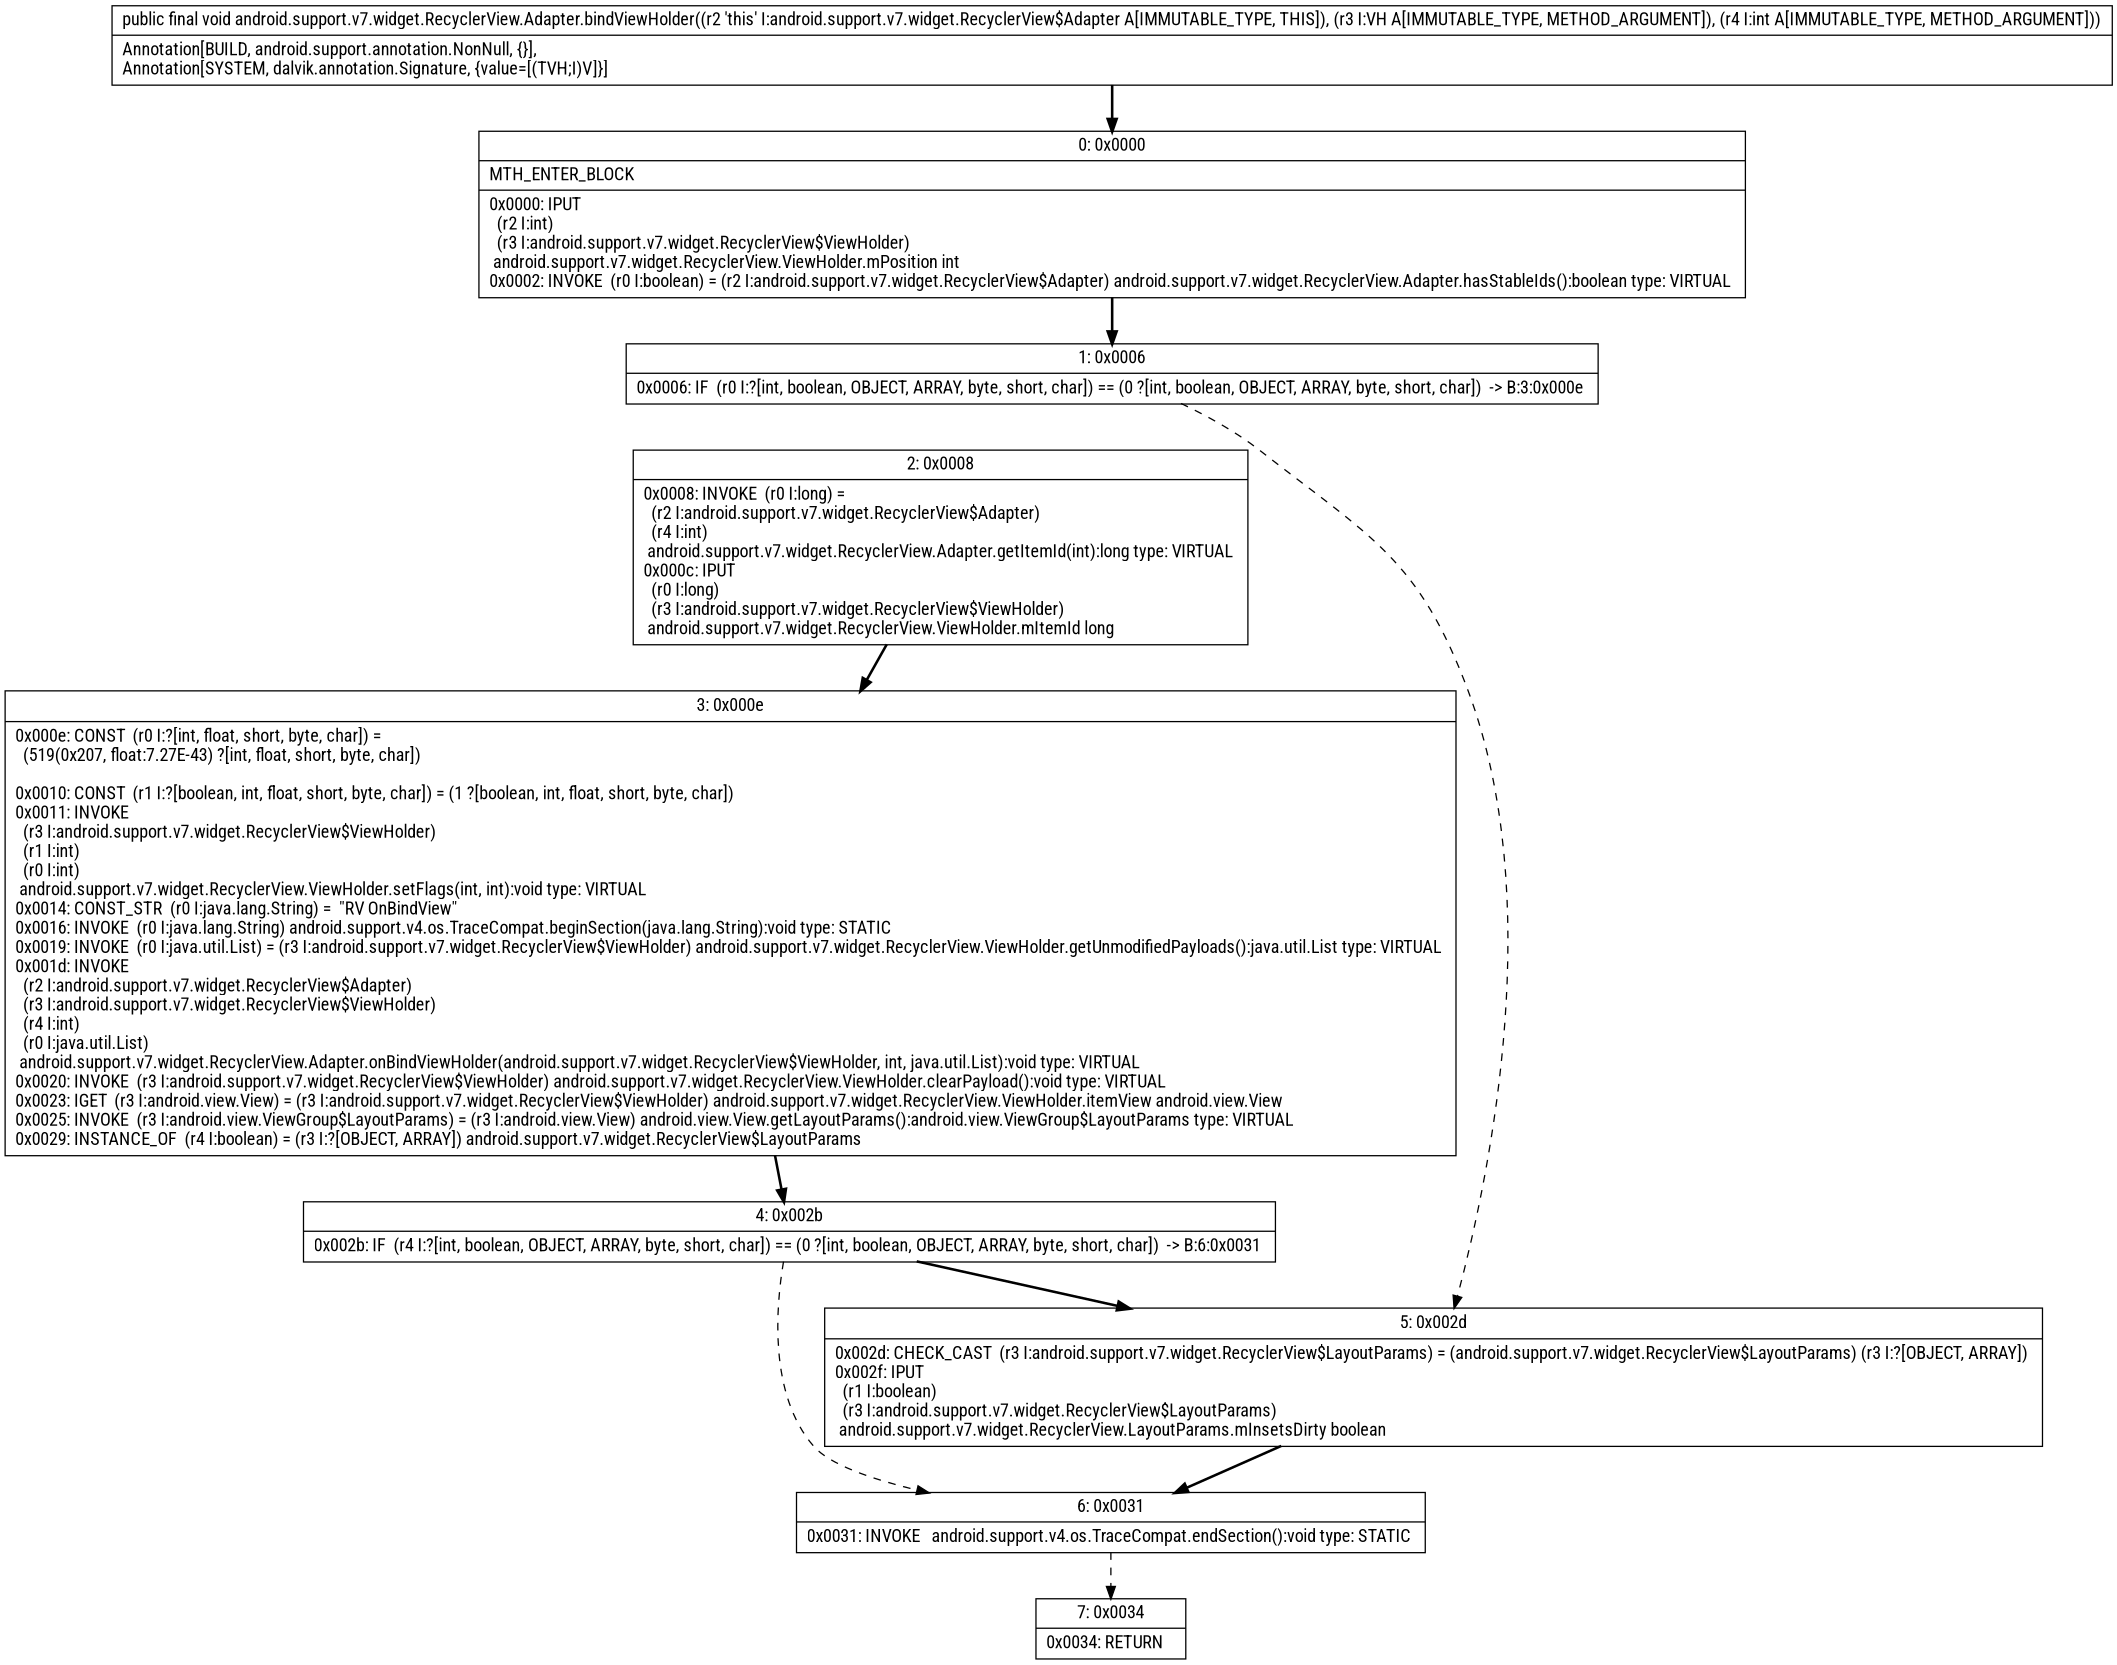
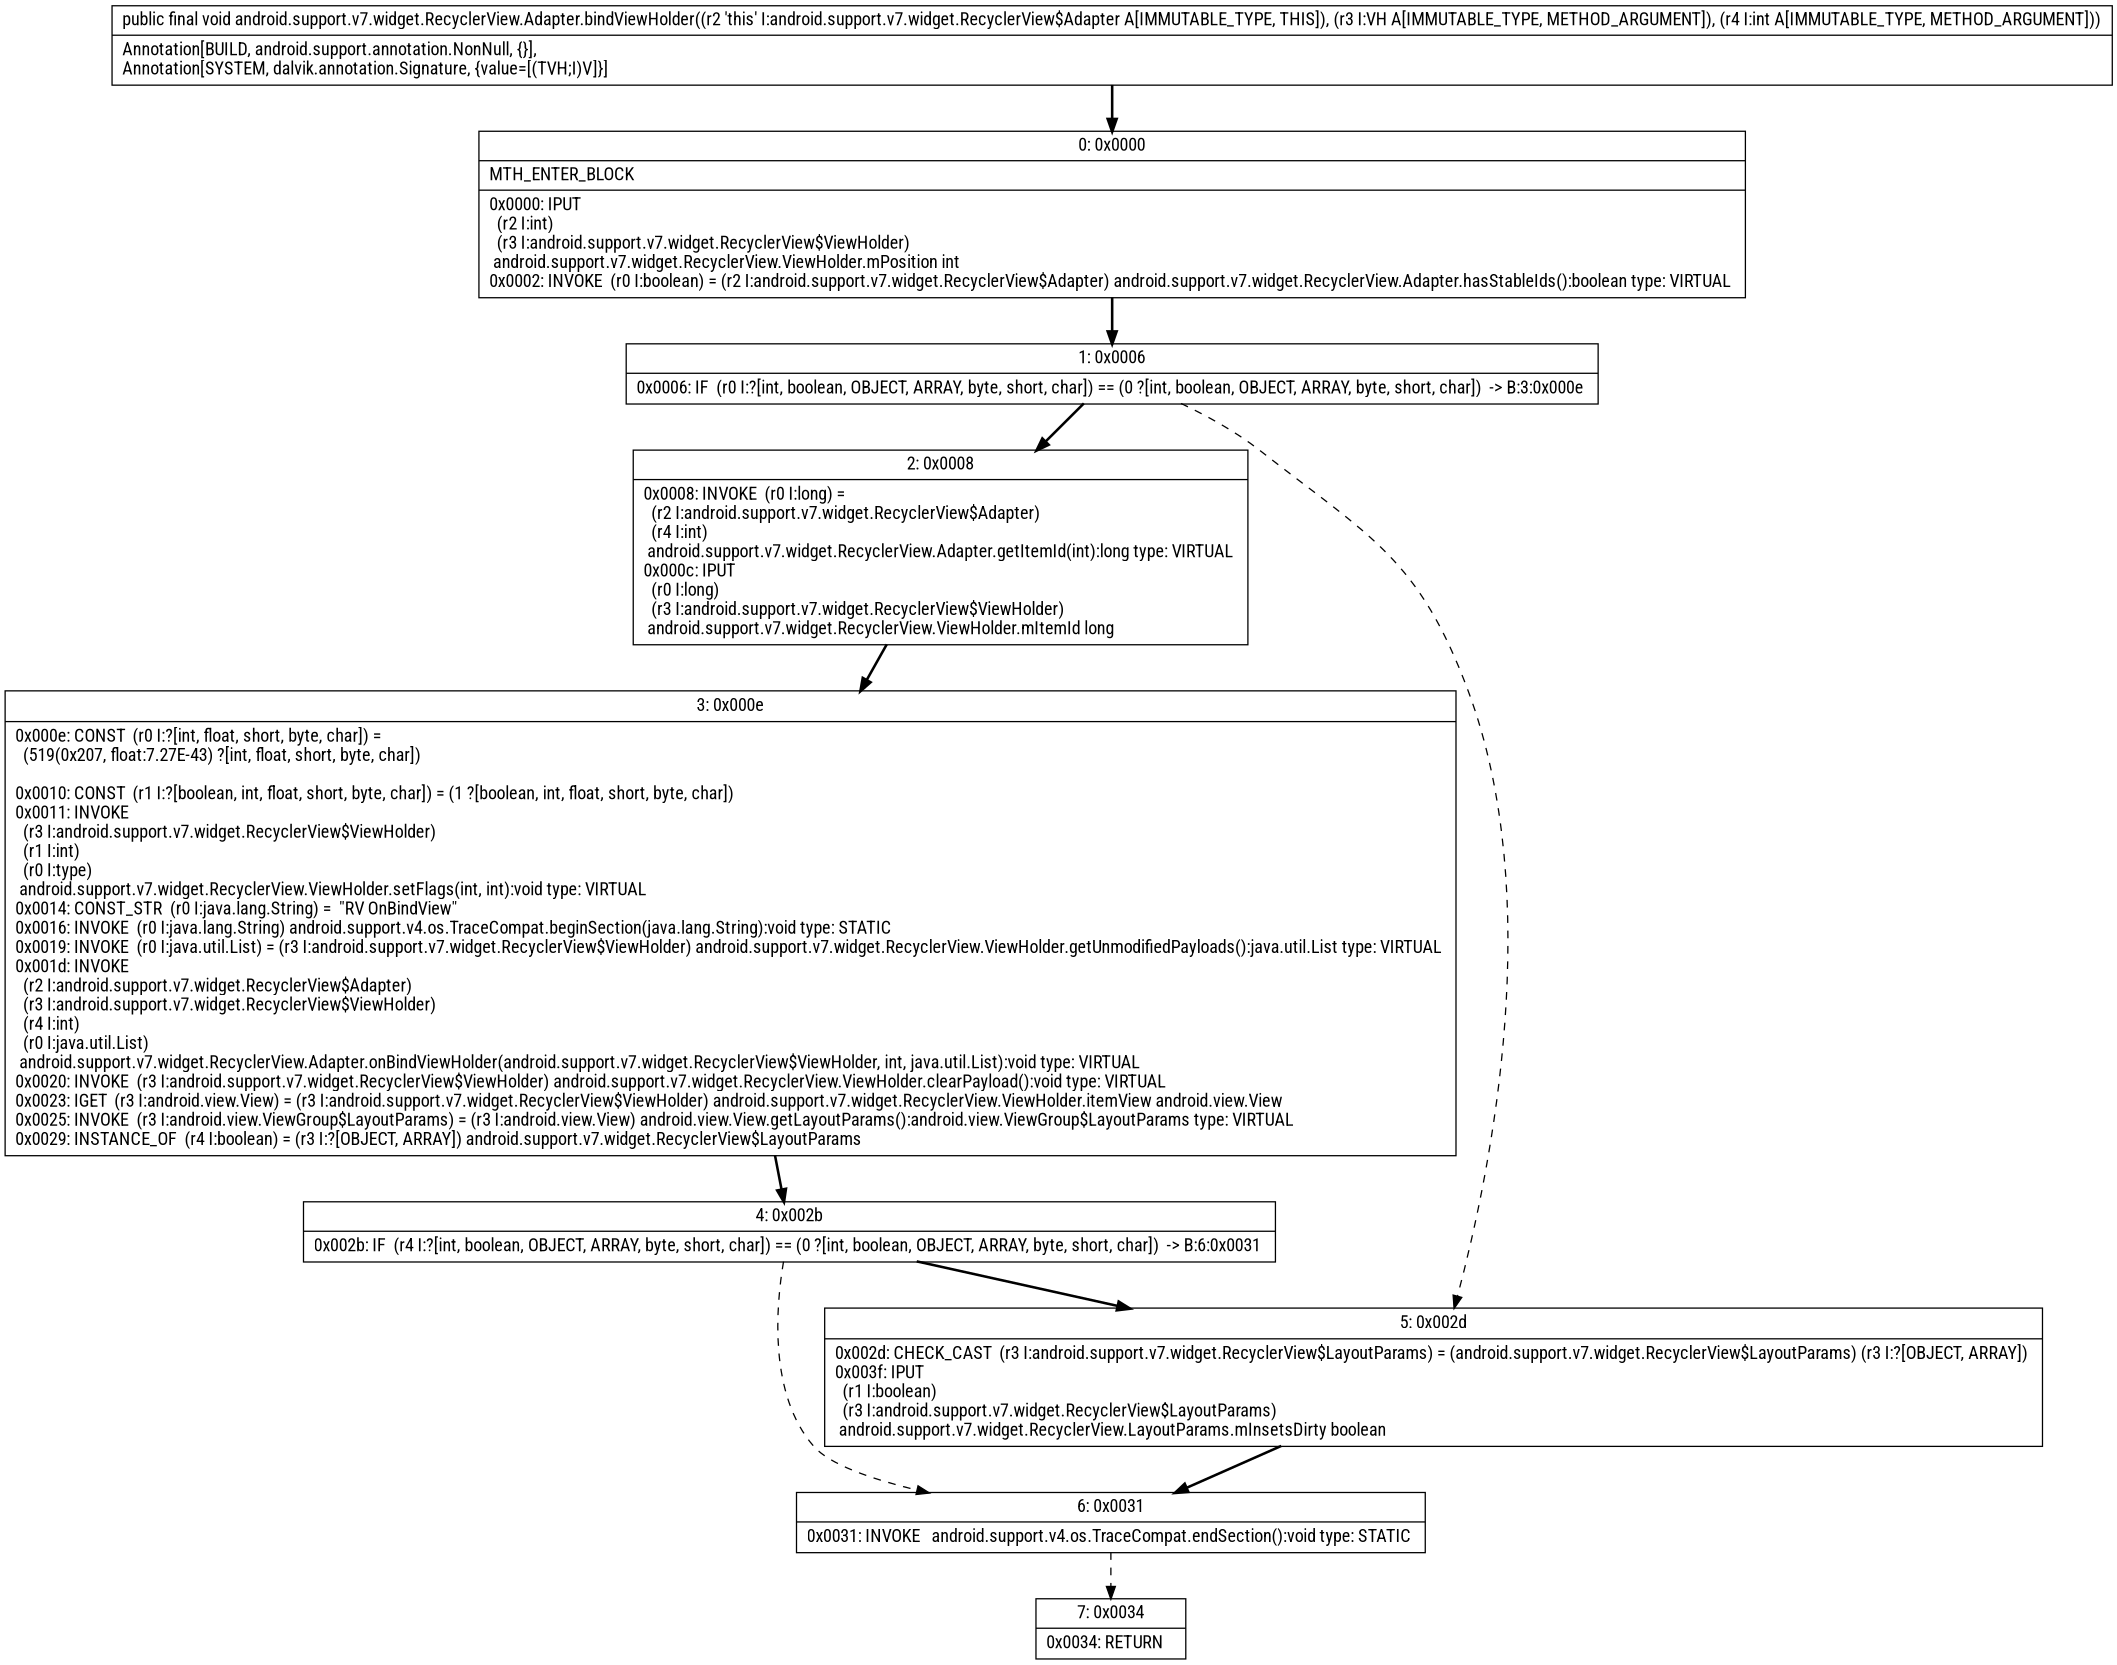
none -> (1065, 422)
(48, 871) -> (54, 871)
(884, 1373) -> (884, 1373)
